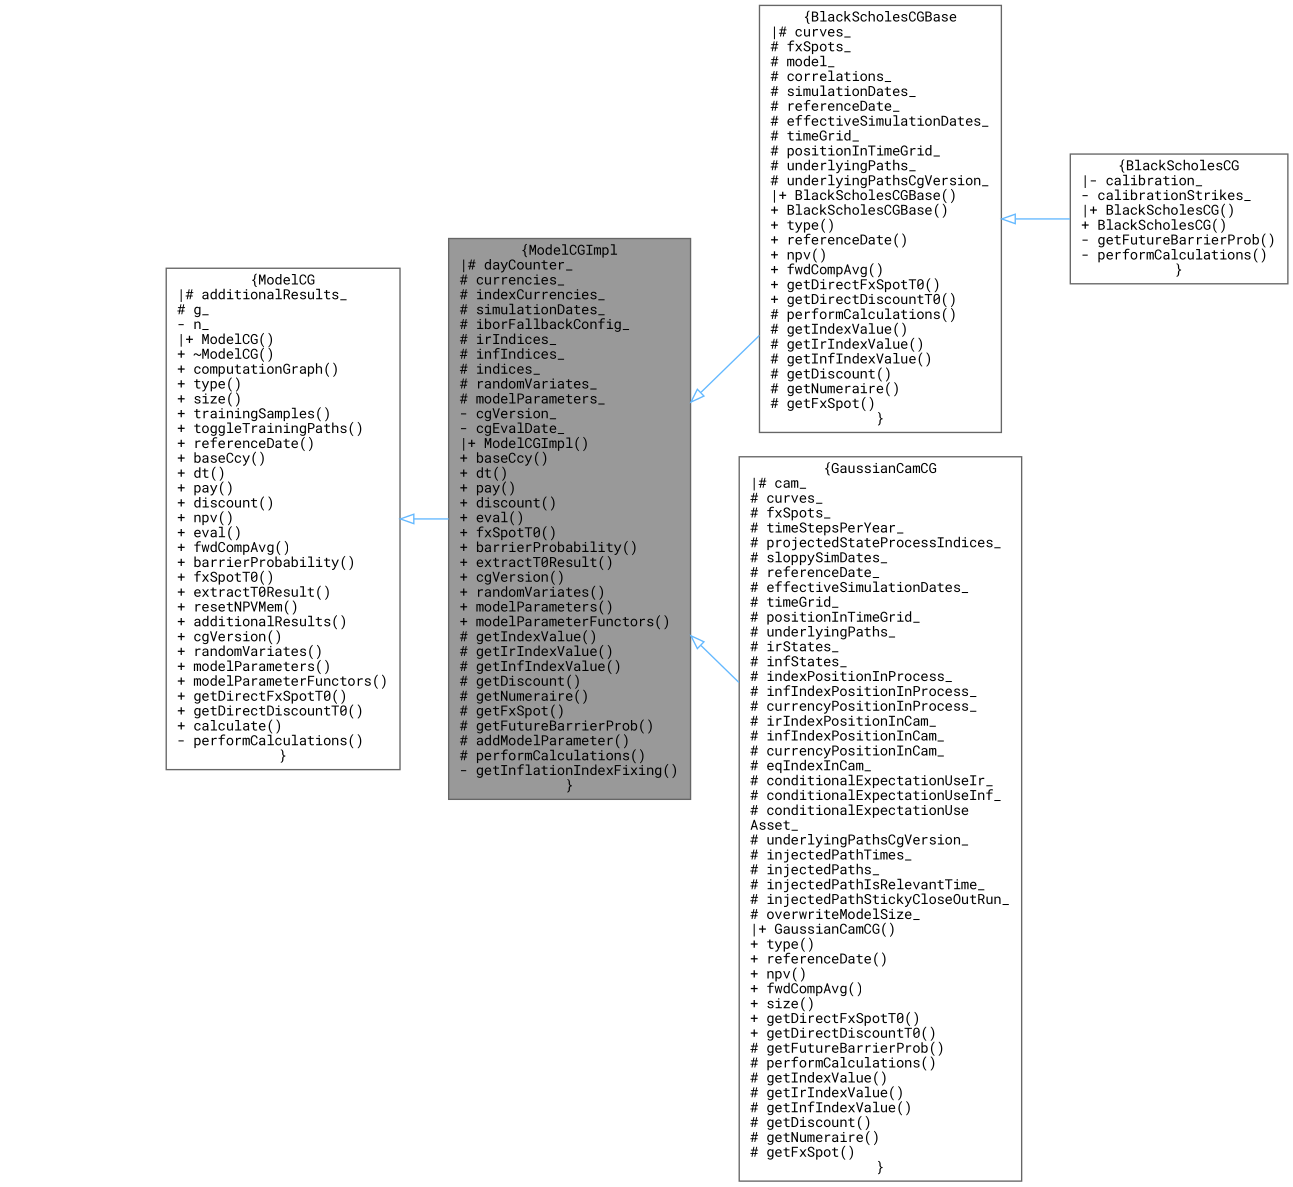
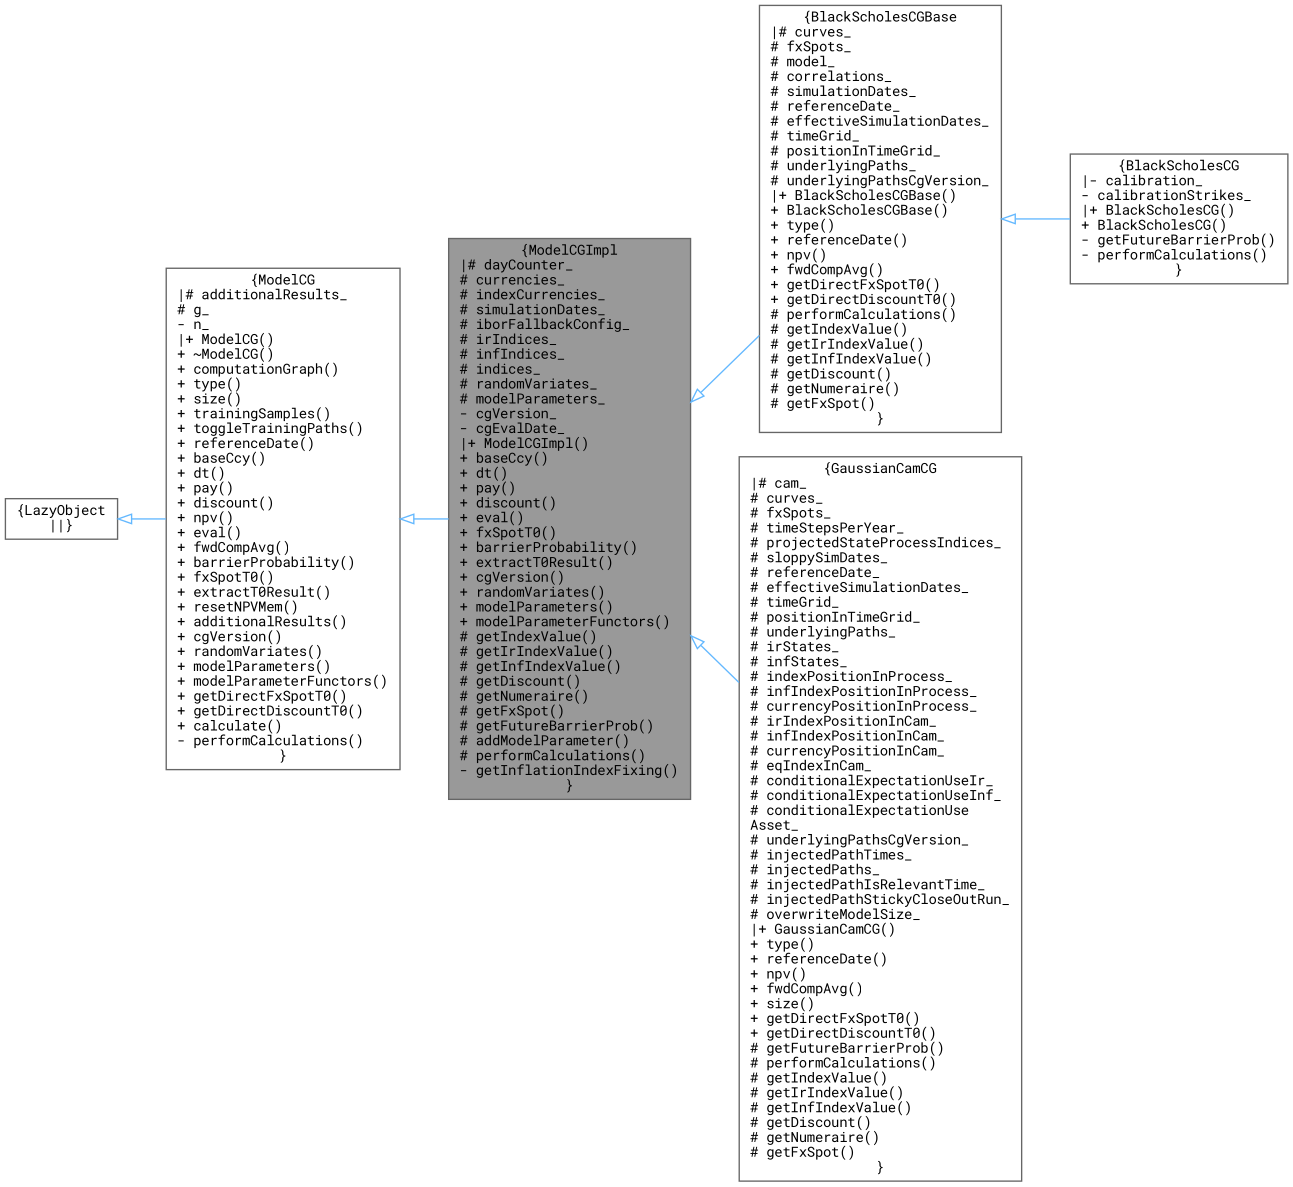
none -> (61, 519)
